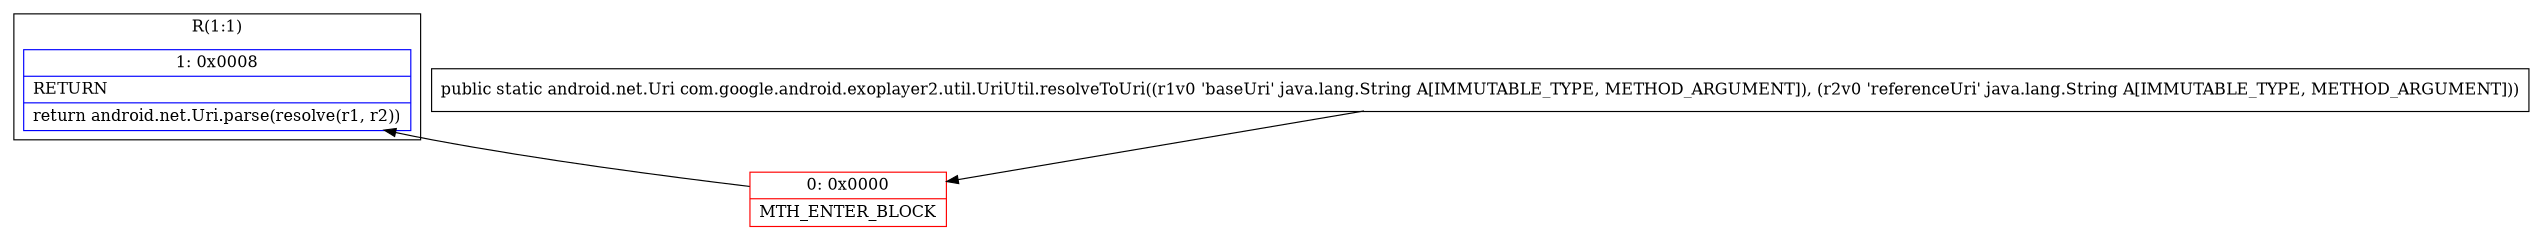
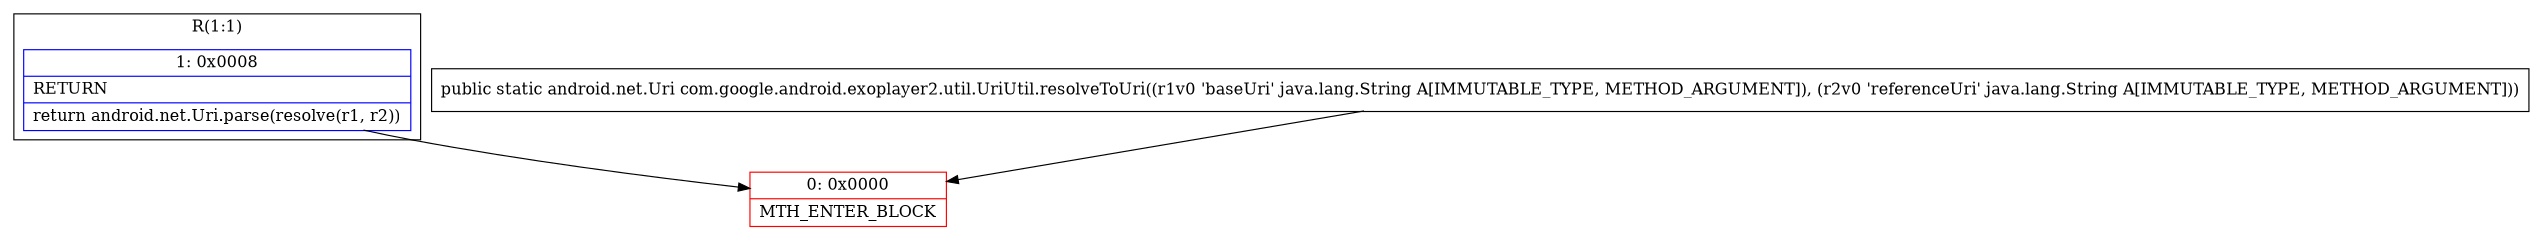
(572, 163) -> (550, 163)
